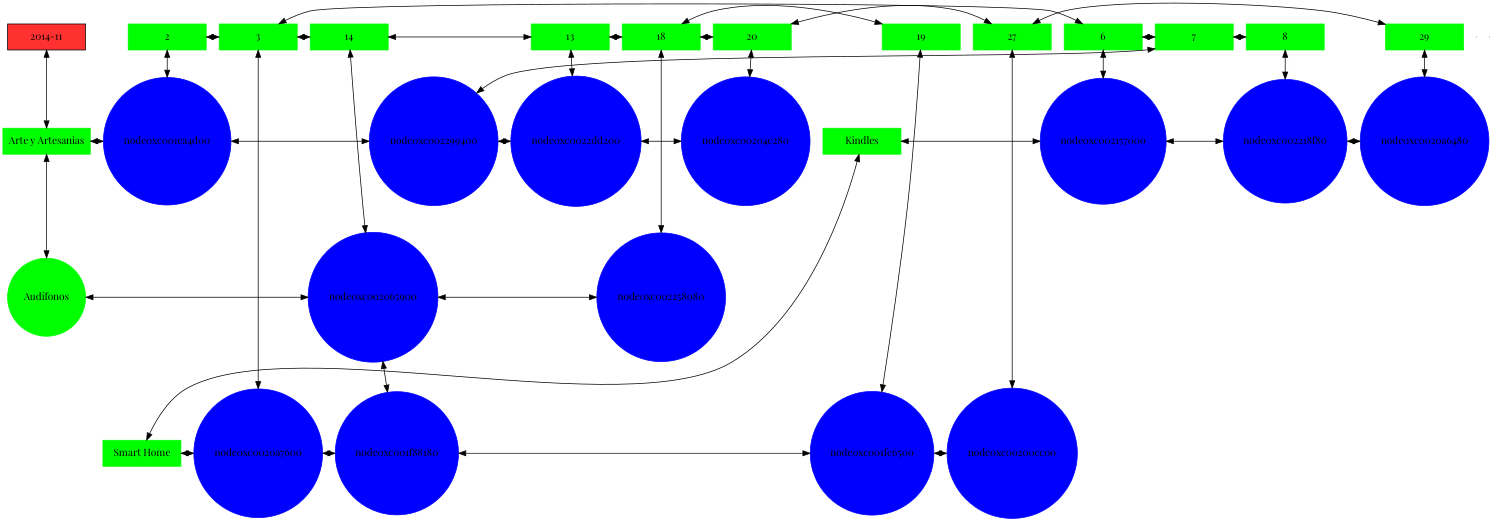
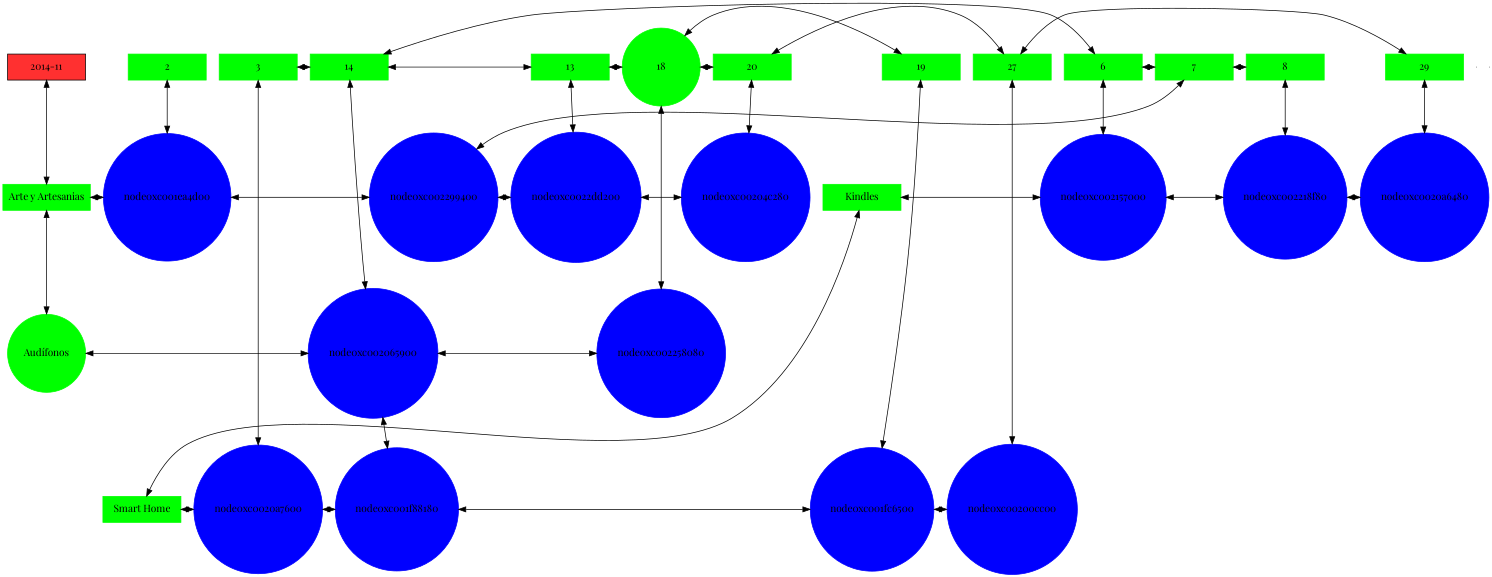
(681, 4) -> (727, 5)
(214, 37) -> none
(661, 37) -> (661, 67)
